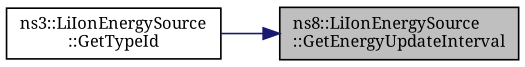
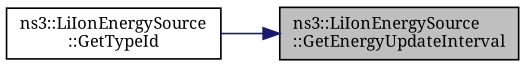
(399, 34) -> (399, 34)
